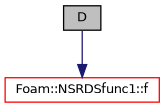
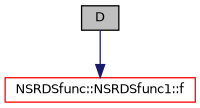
(82, 90) -> (100, 90)
